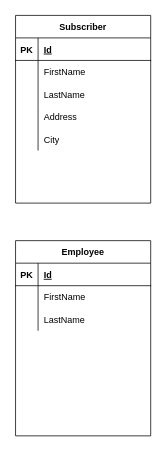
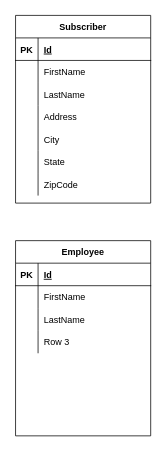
none -> (94, 162)
none -> (94, 184)
none -> (94, 342)
